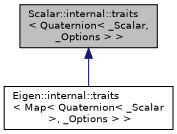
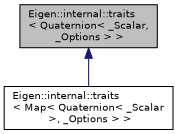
(89, 26) -> (89, 26)
